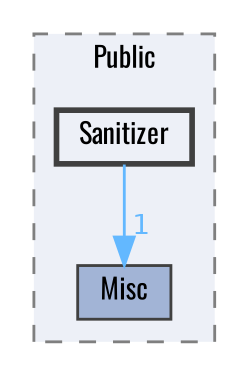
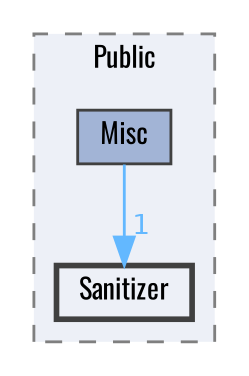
(124, 201) -> (124, 201)
